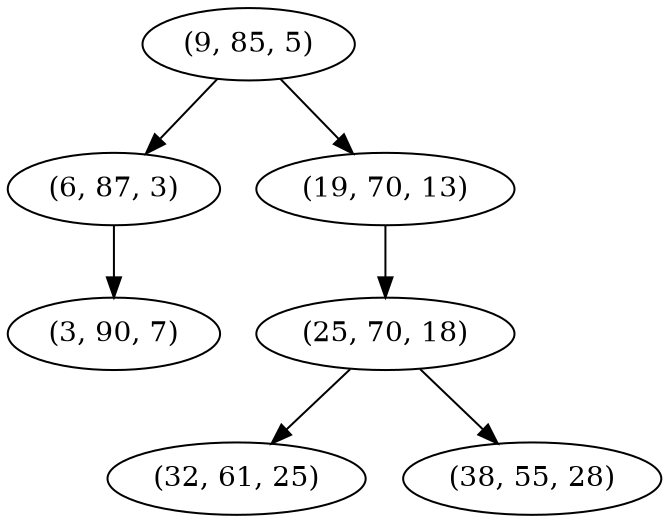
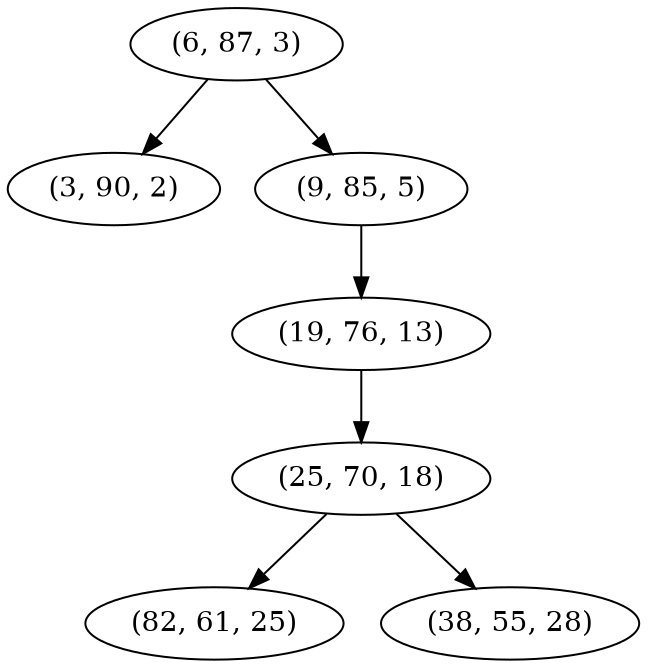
(189, 109) -> (292, 109)
(385, 189) -> (361, 334)
(114, 334) -> (114, 189)
(237, 479) -> (214, 623)
